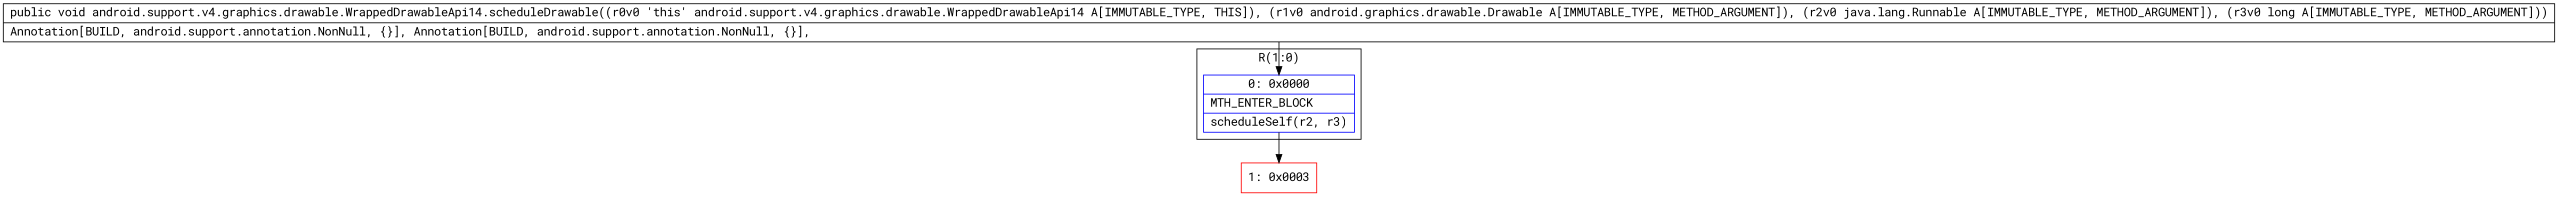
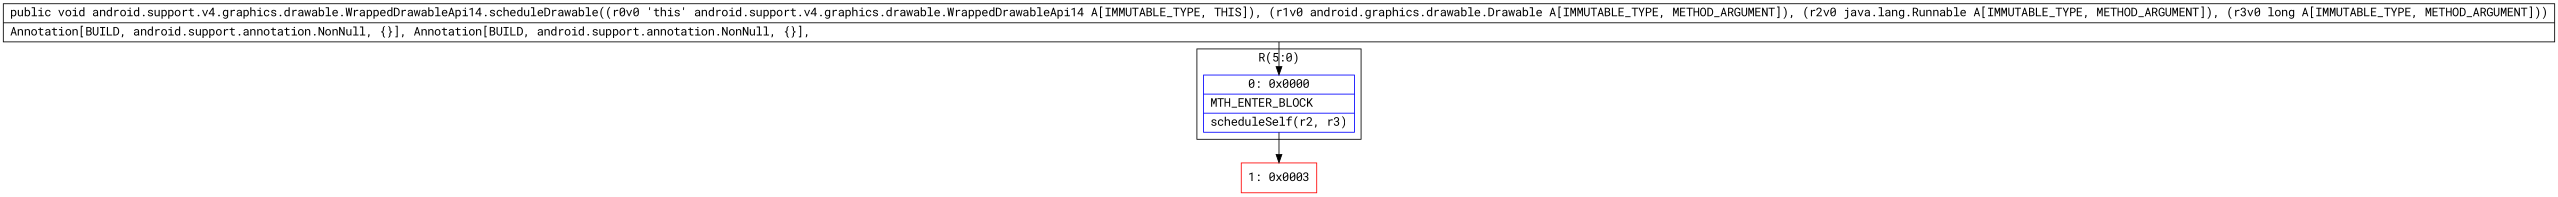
(1279, 58) -> (1279, 58)
